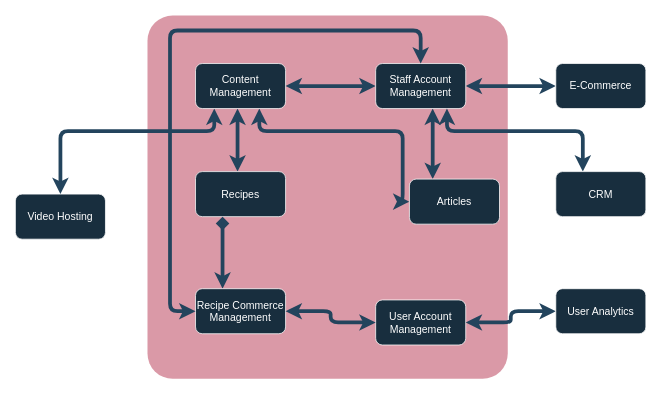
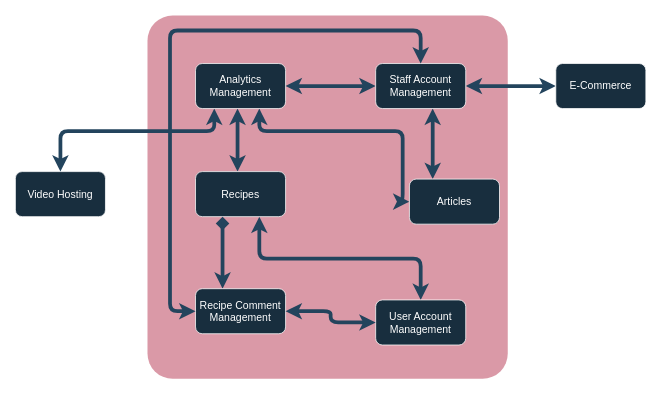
(240, 86) -> (240, 86)
(523, 131) -> none
(600, 194) -> none
(60, 216) -> (60, 194)
none -> (340, 258)
(240, 311) -> (240, 311)
(600, 311) -> none
(510, 318) -> none
